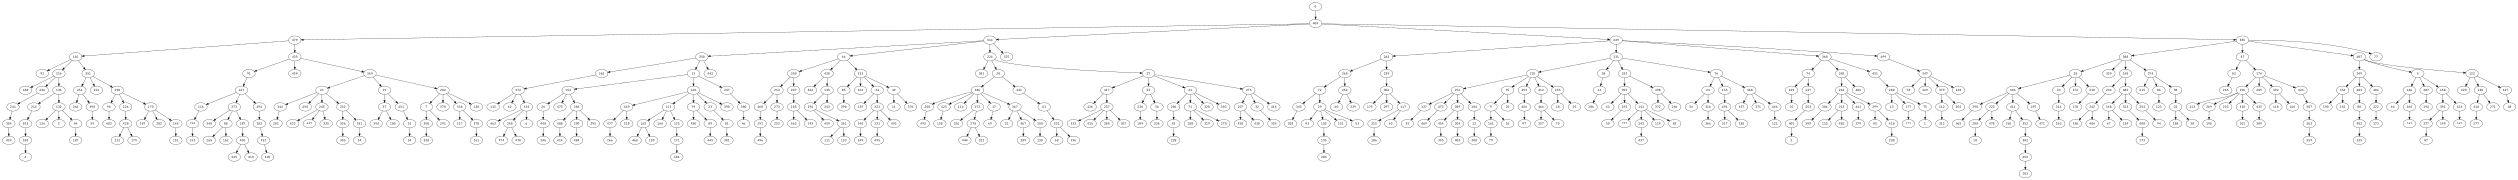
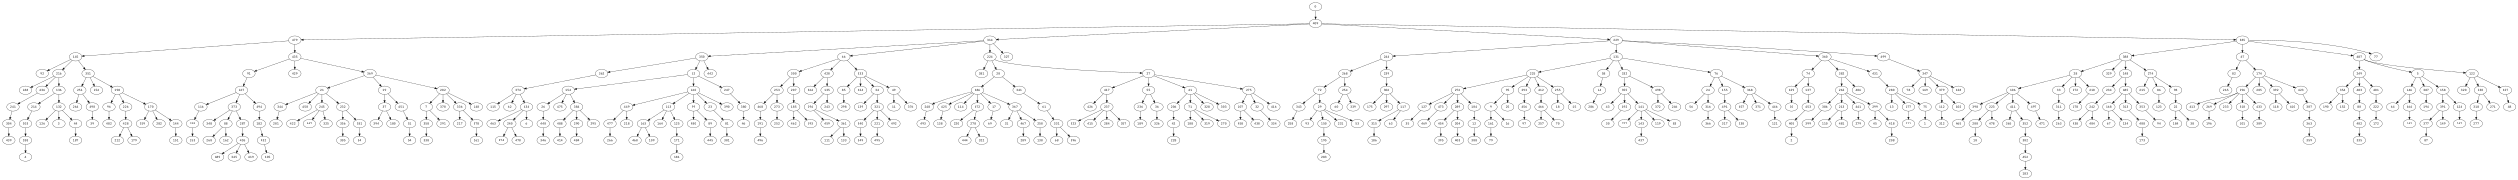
none -> (218, 157)
